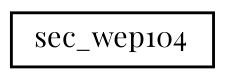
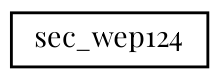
(112, 40) -> (110, 40)
